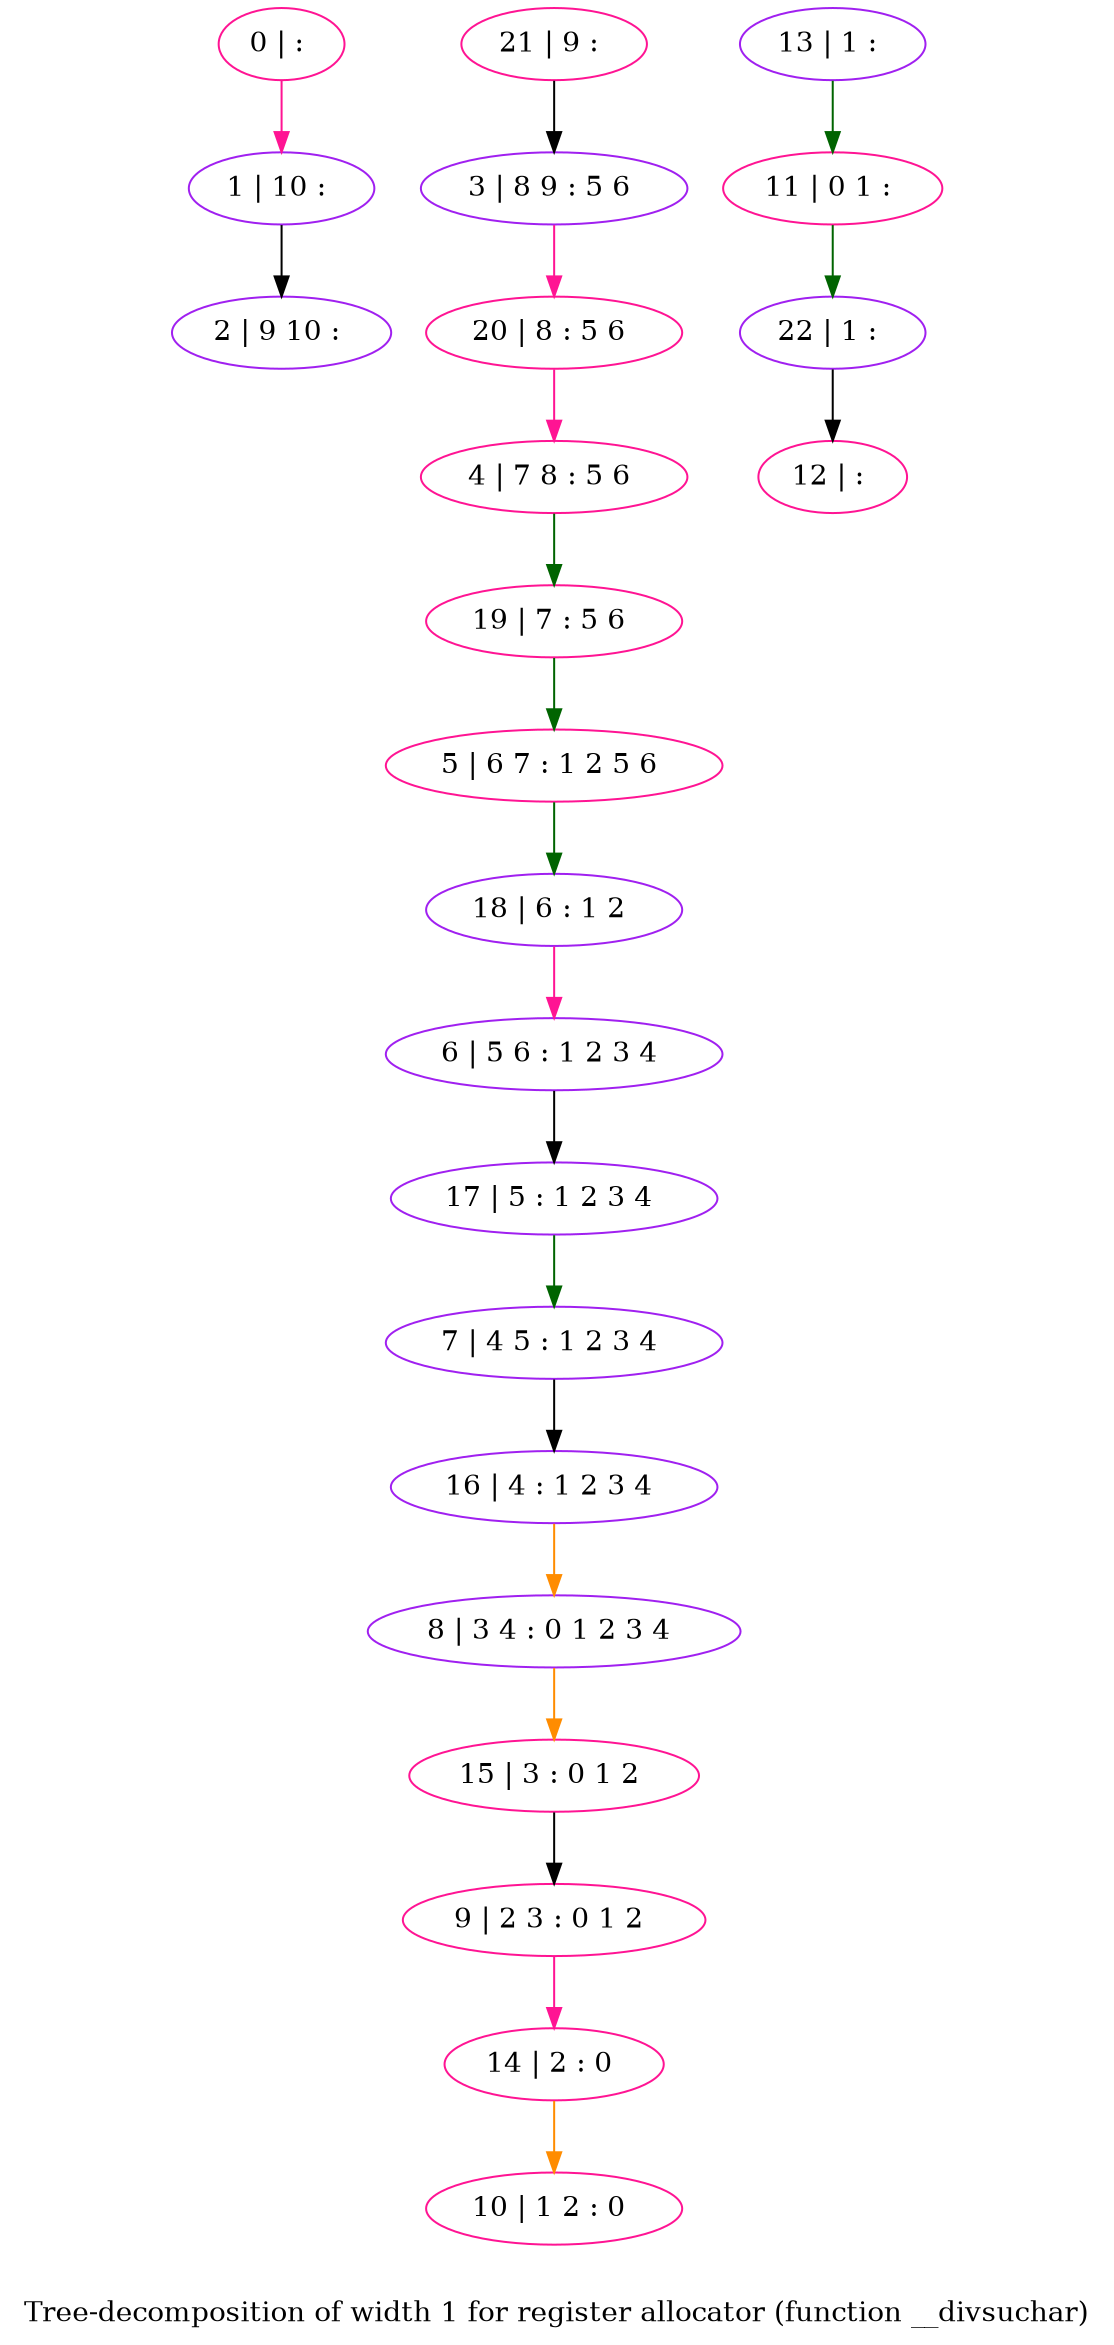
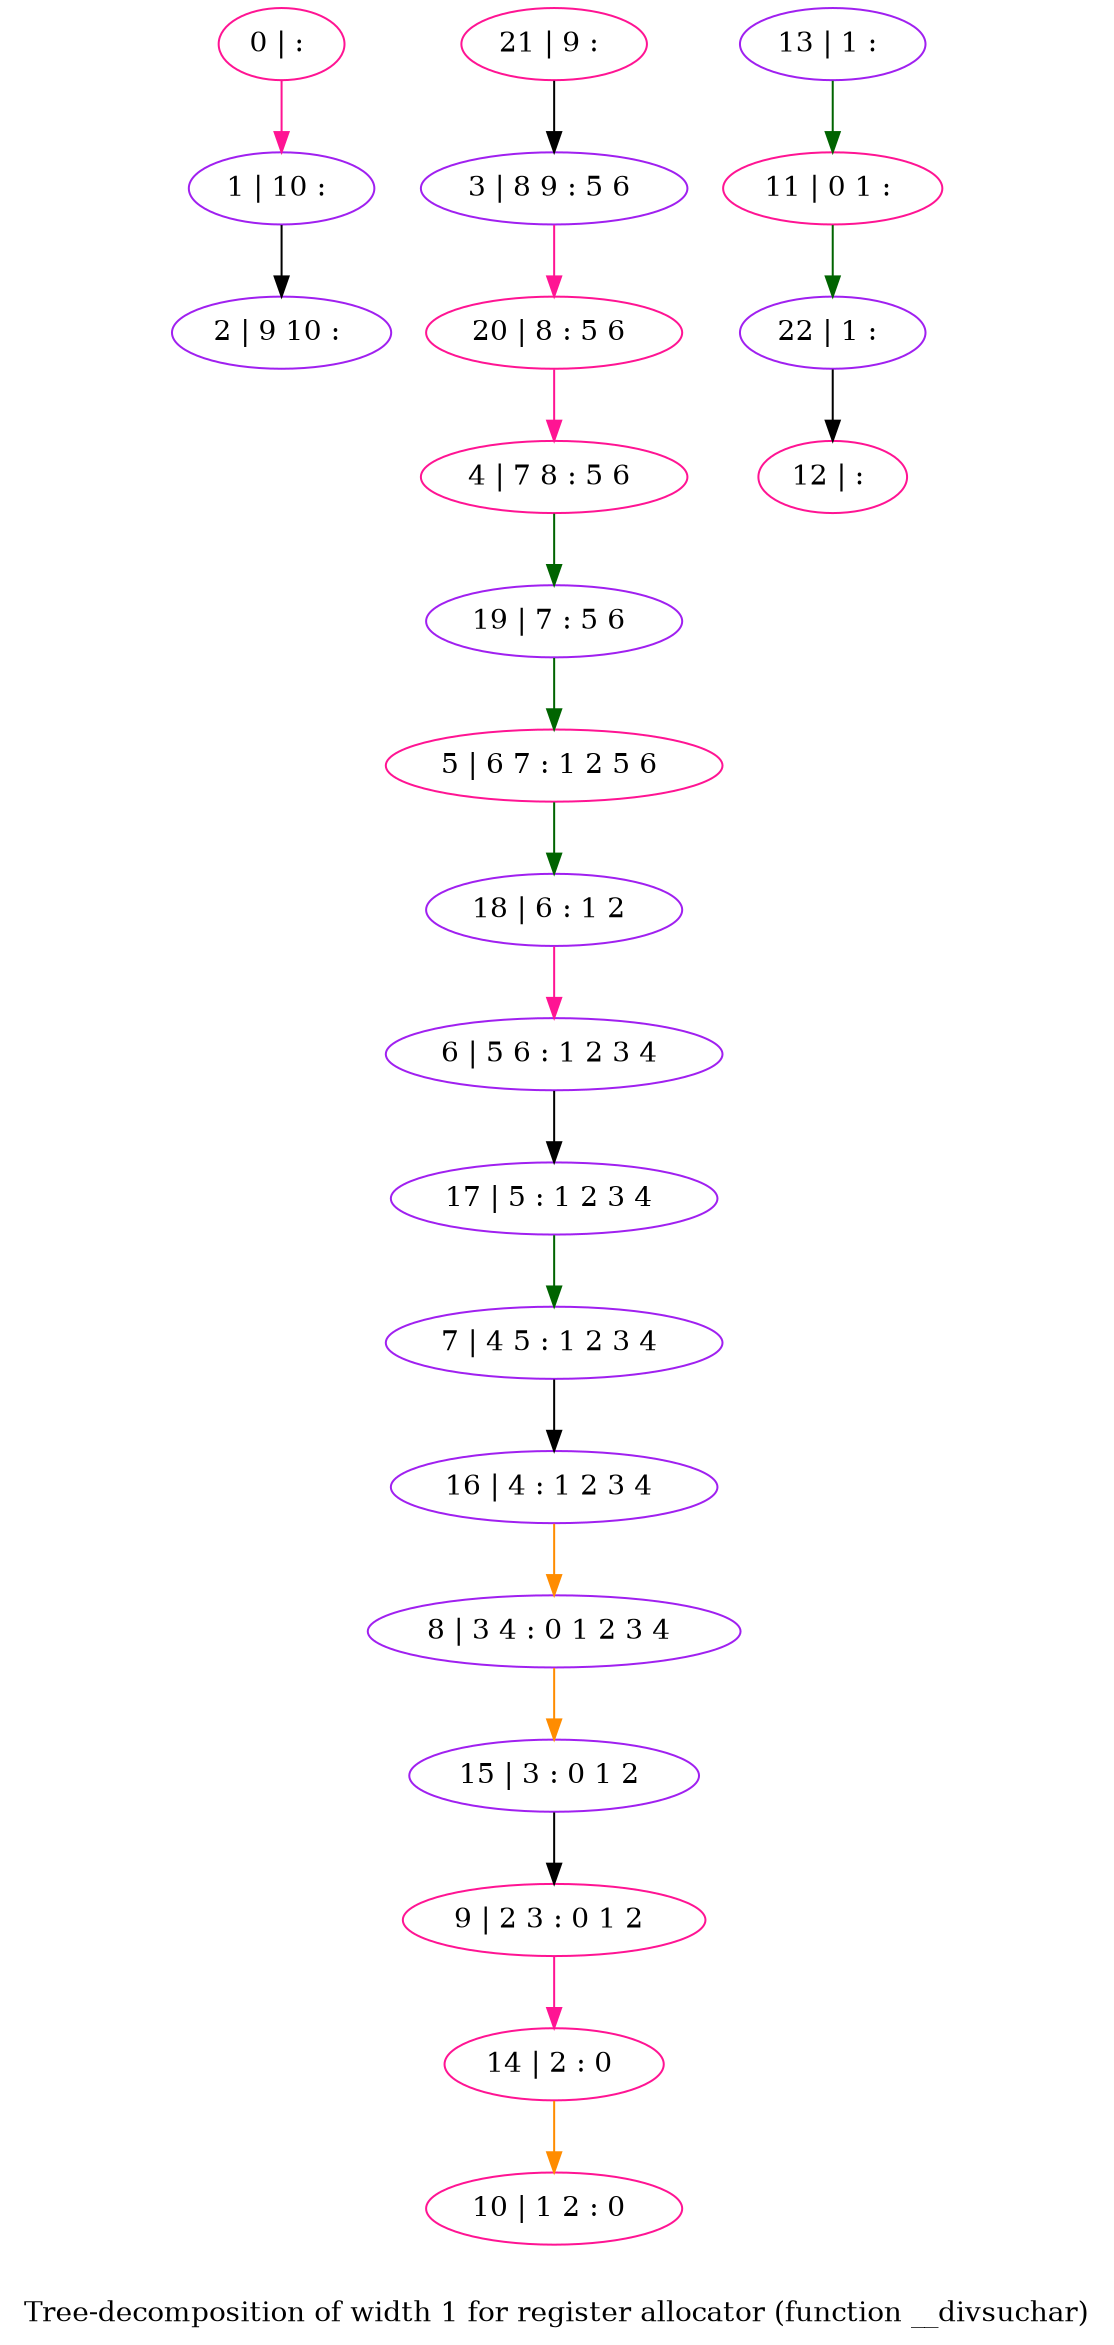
(554, 621) -> (554, 621)
(554, 1776) -> (554, 1776)
